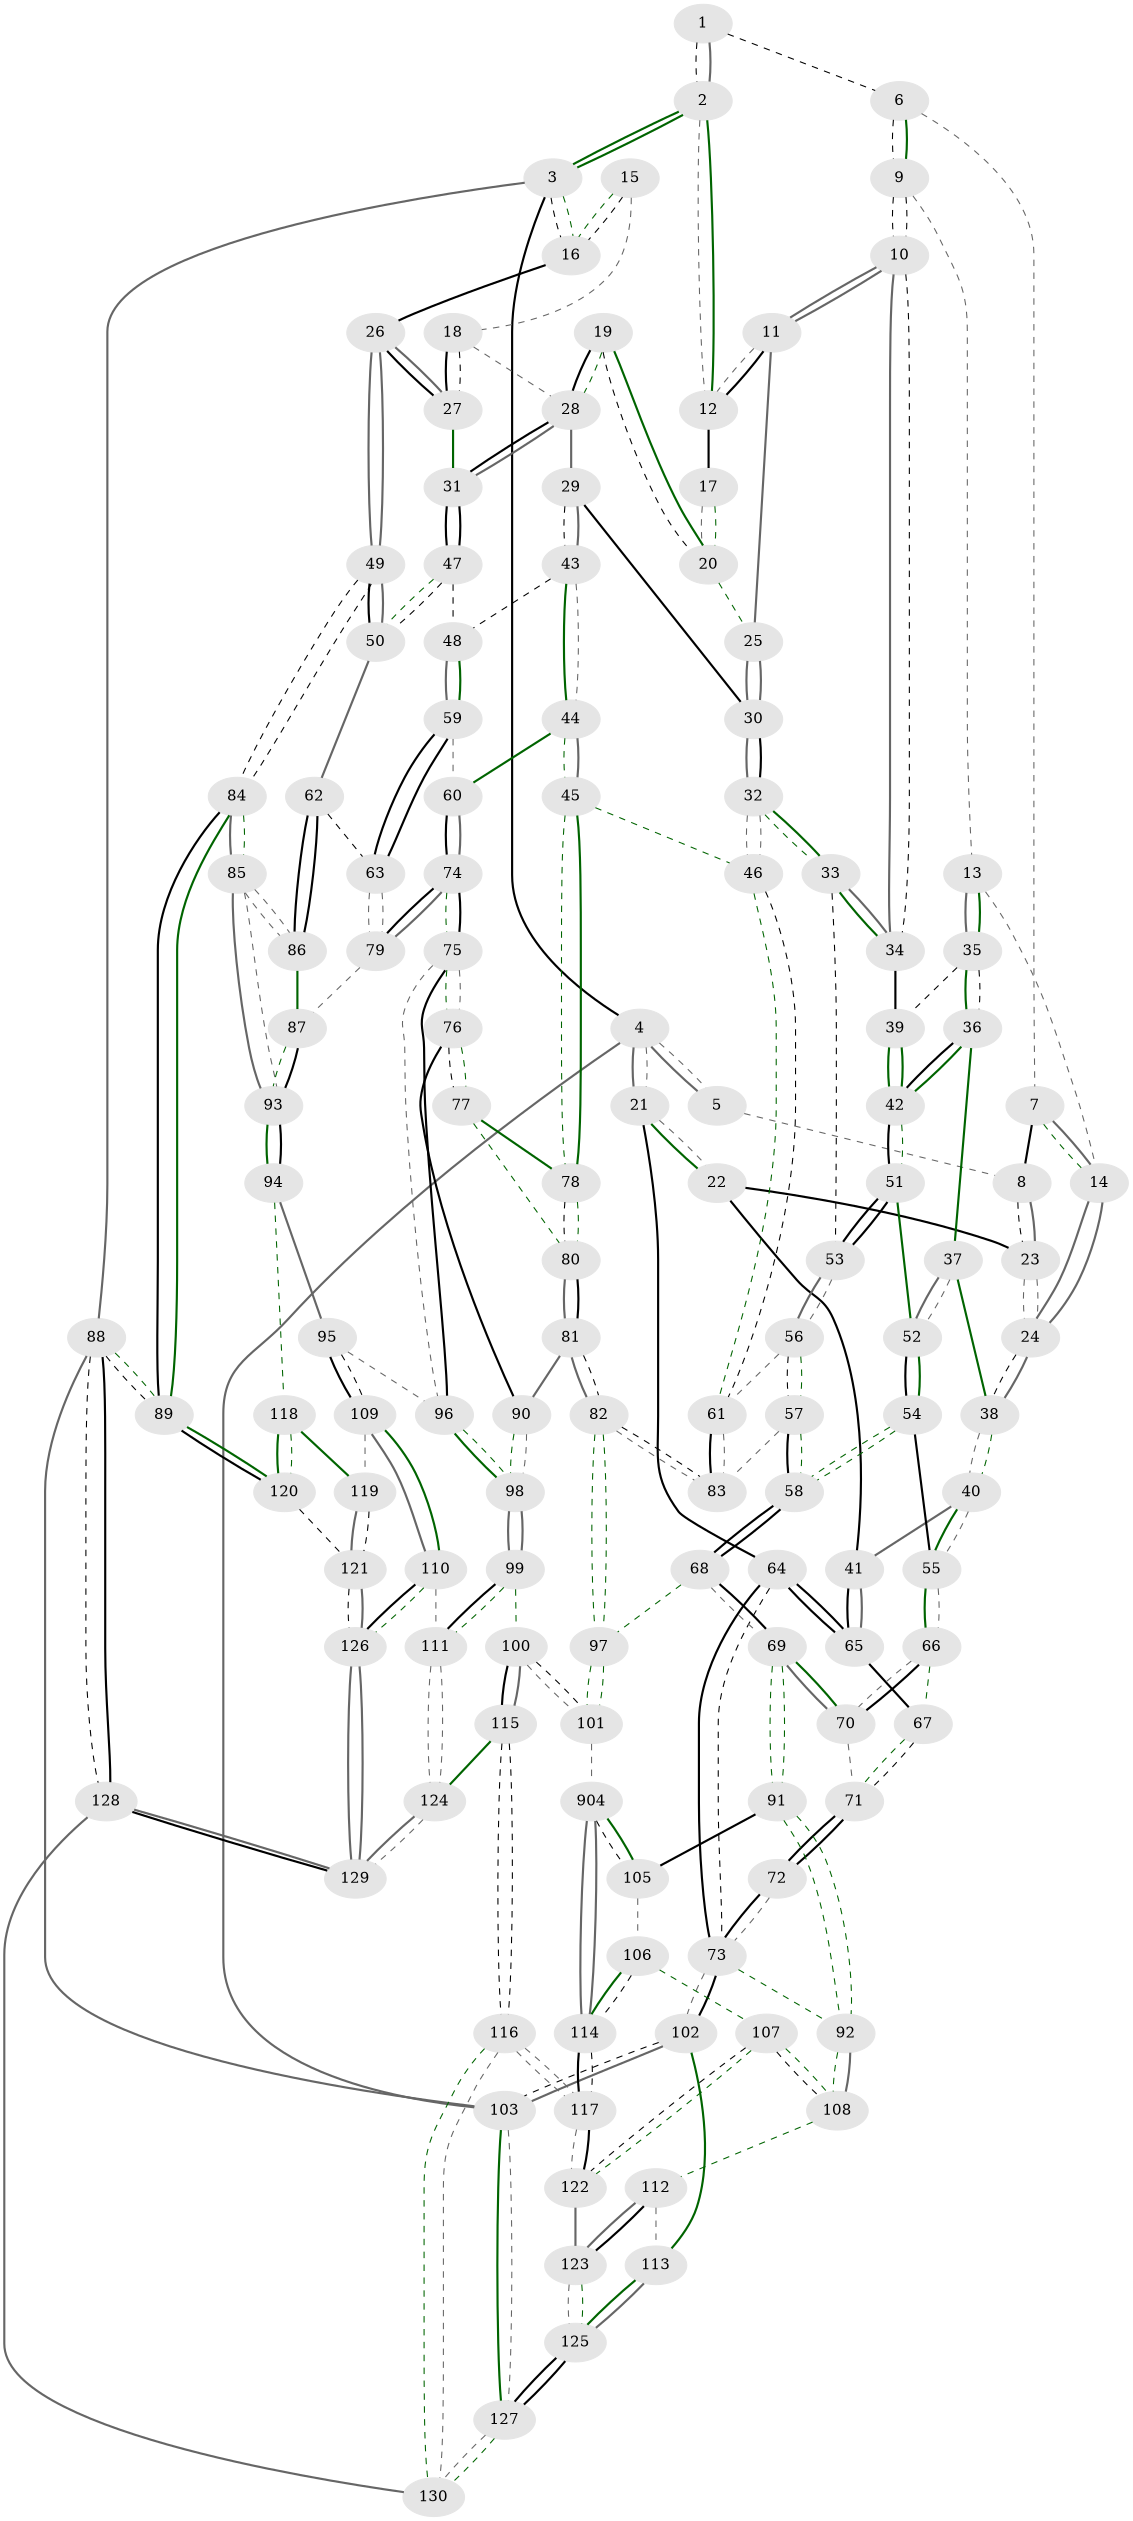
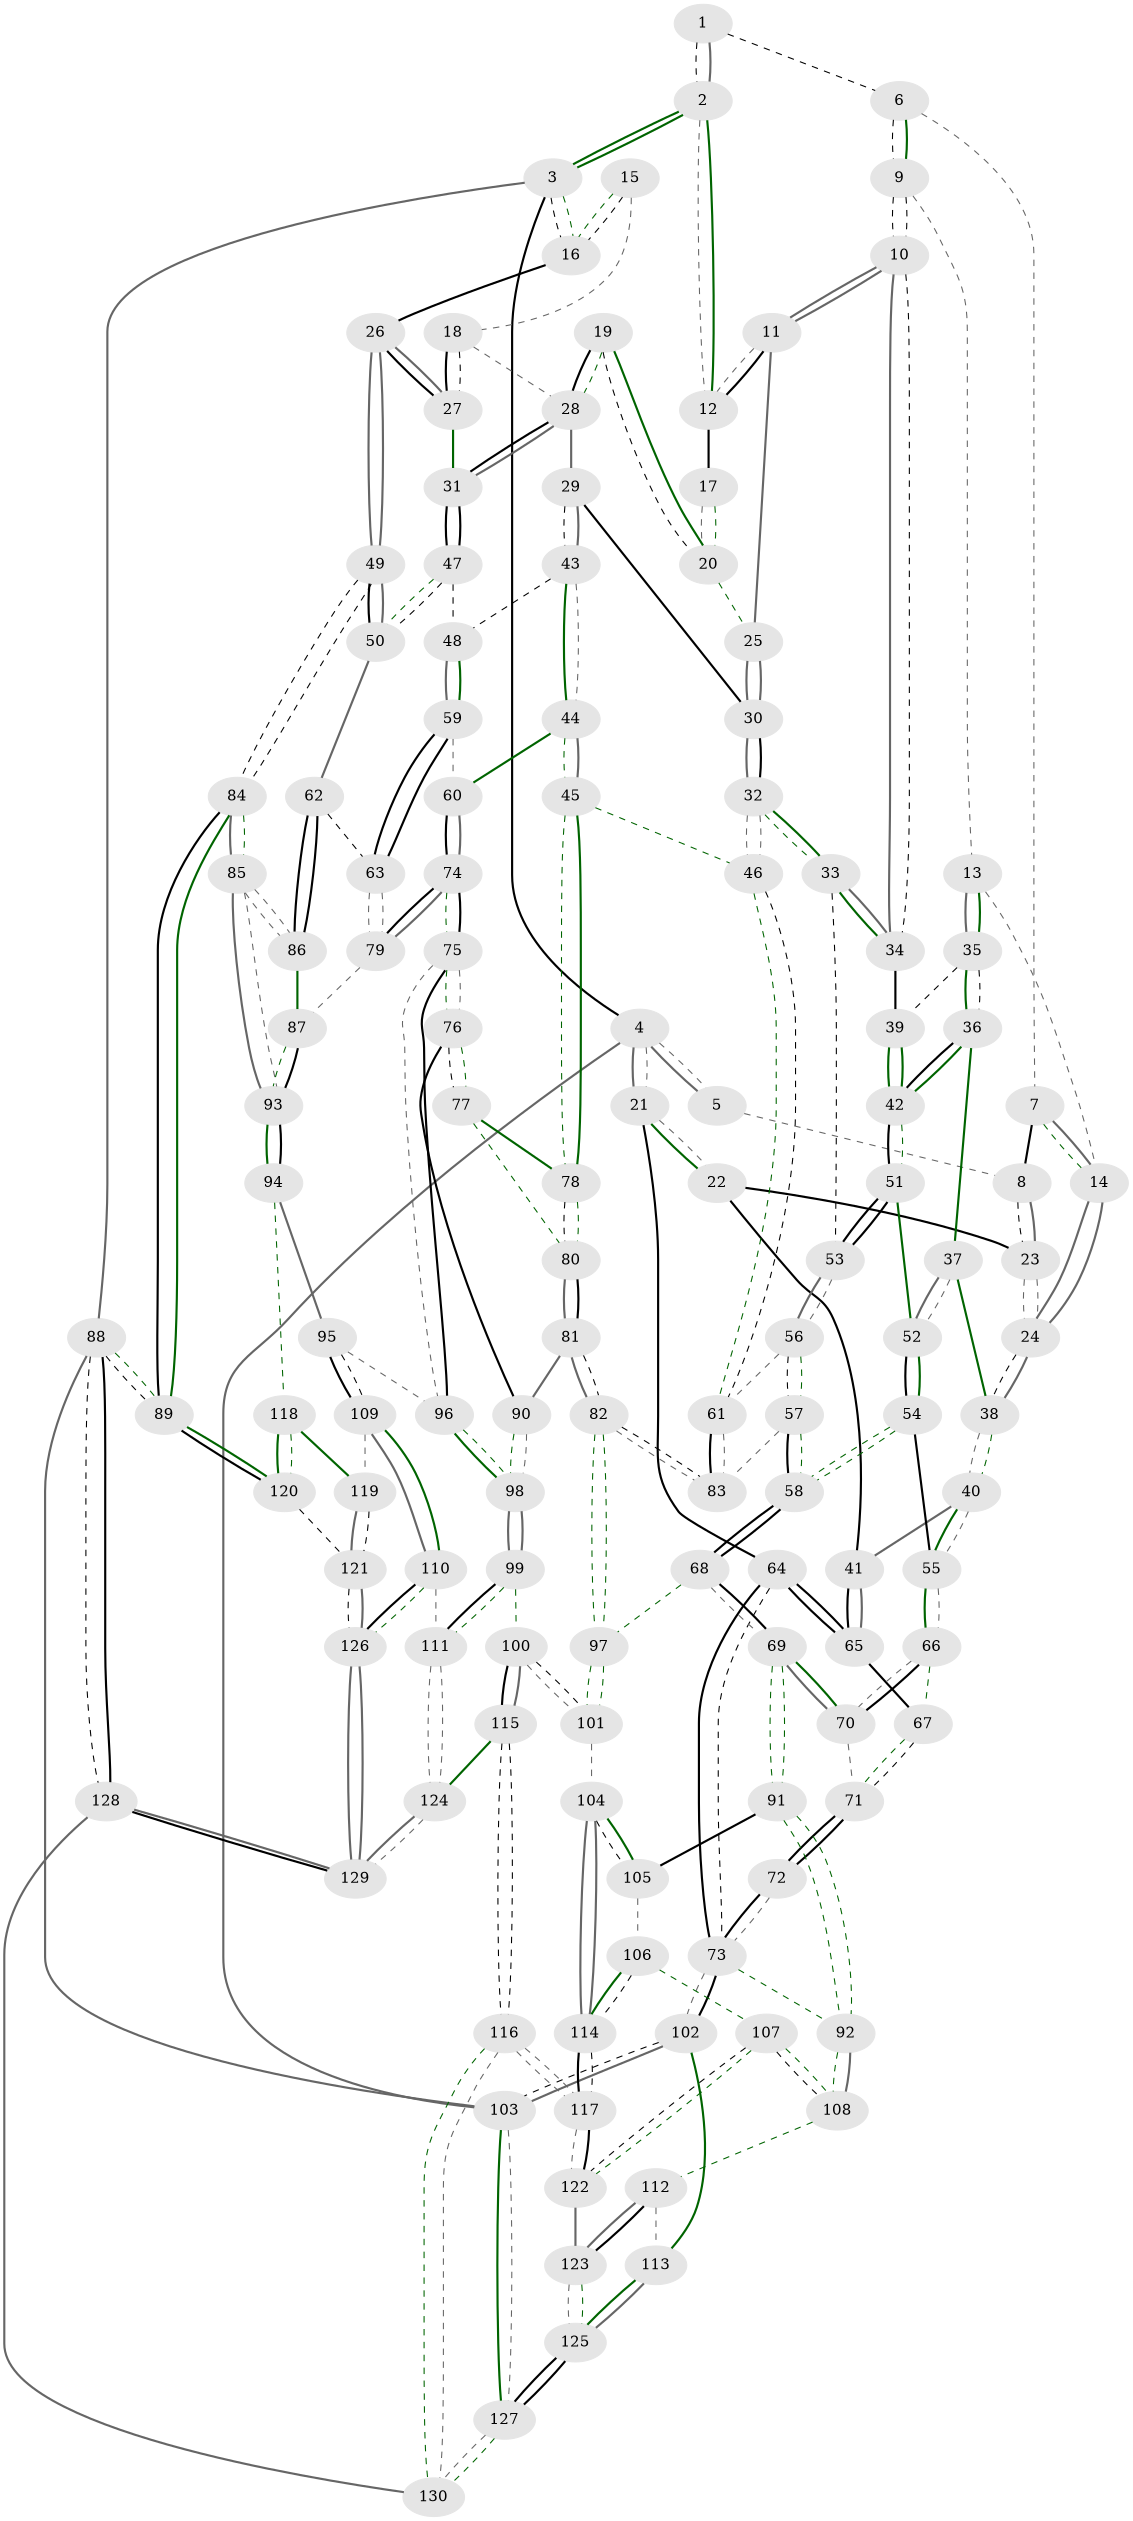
(592, 1802) -> (592, 1802)
